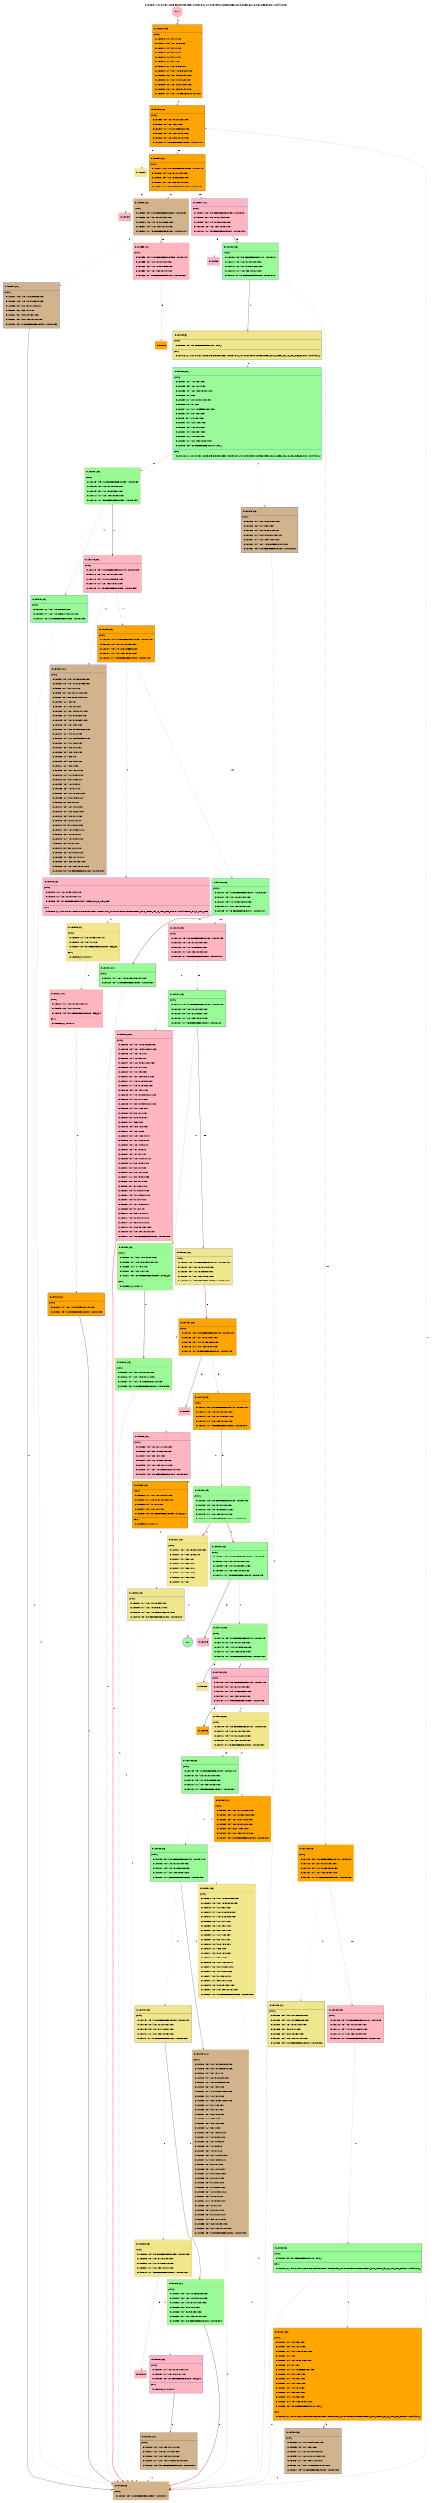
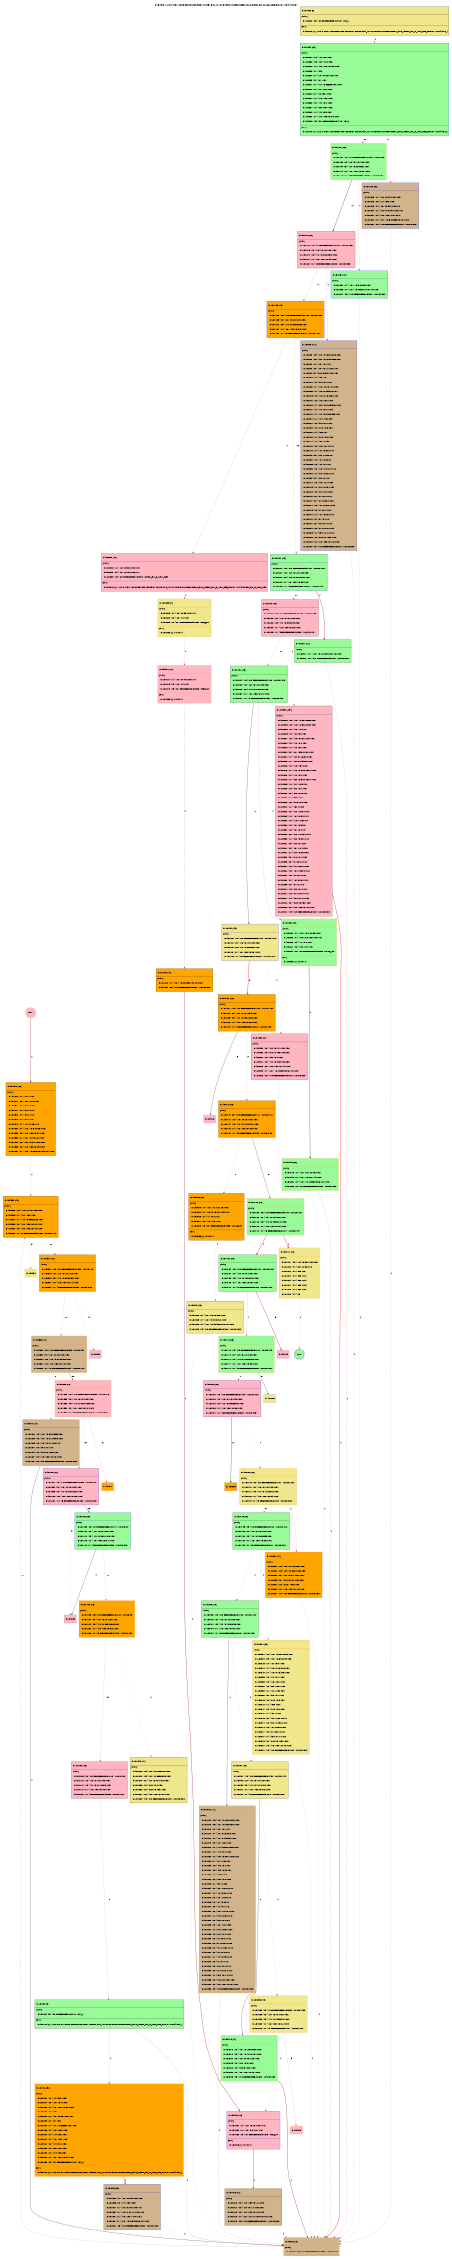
(198, 194) -> (83, 1442)
(249, 305) -> (84, 1581)
(88, 1904) -> (184, 1555)
